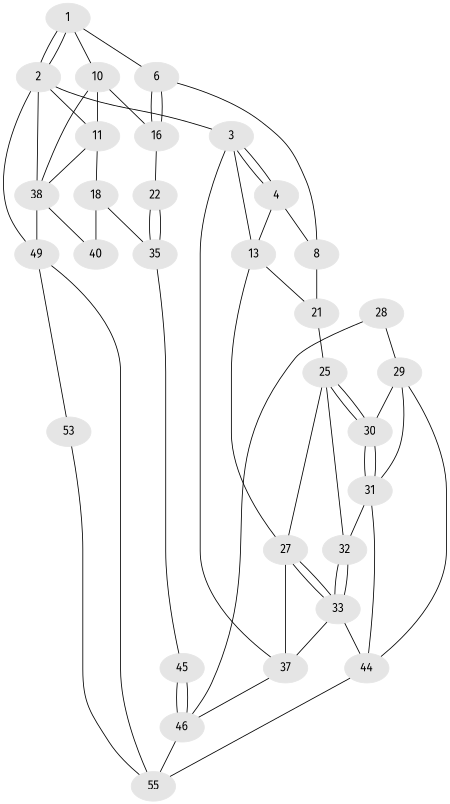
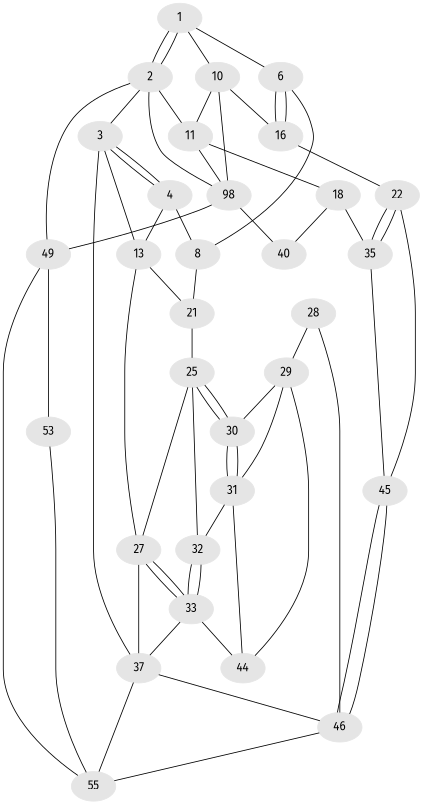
(37, 195) -> (229, 195)
none -> (415, 344)
(260, 727) -> (116, 727)
